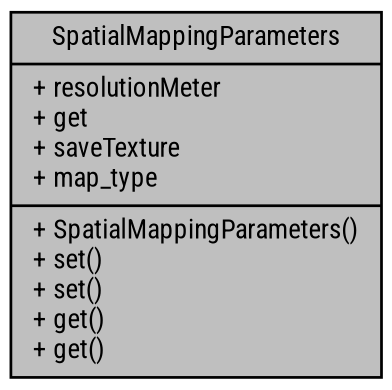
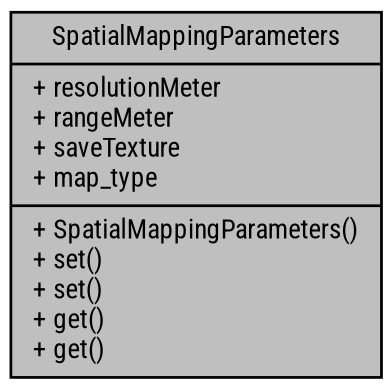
(61, 119) -> (104, 119)
